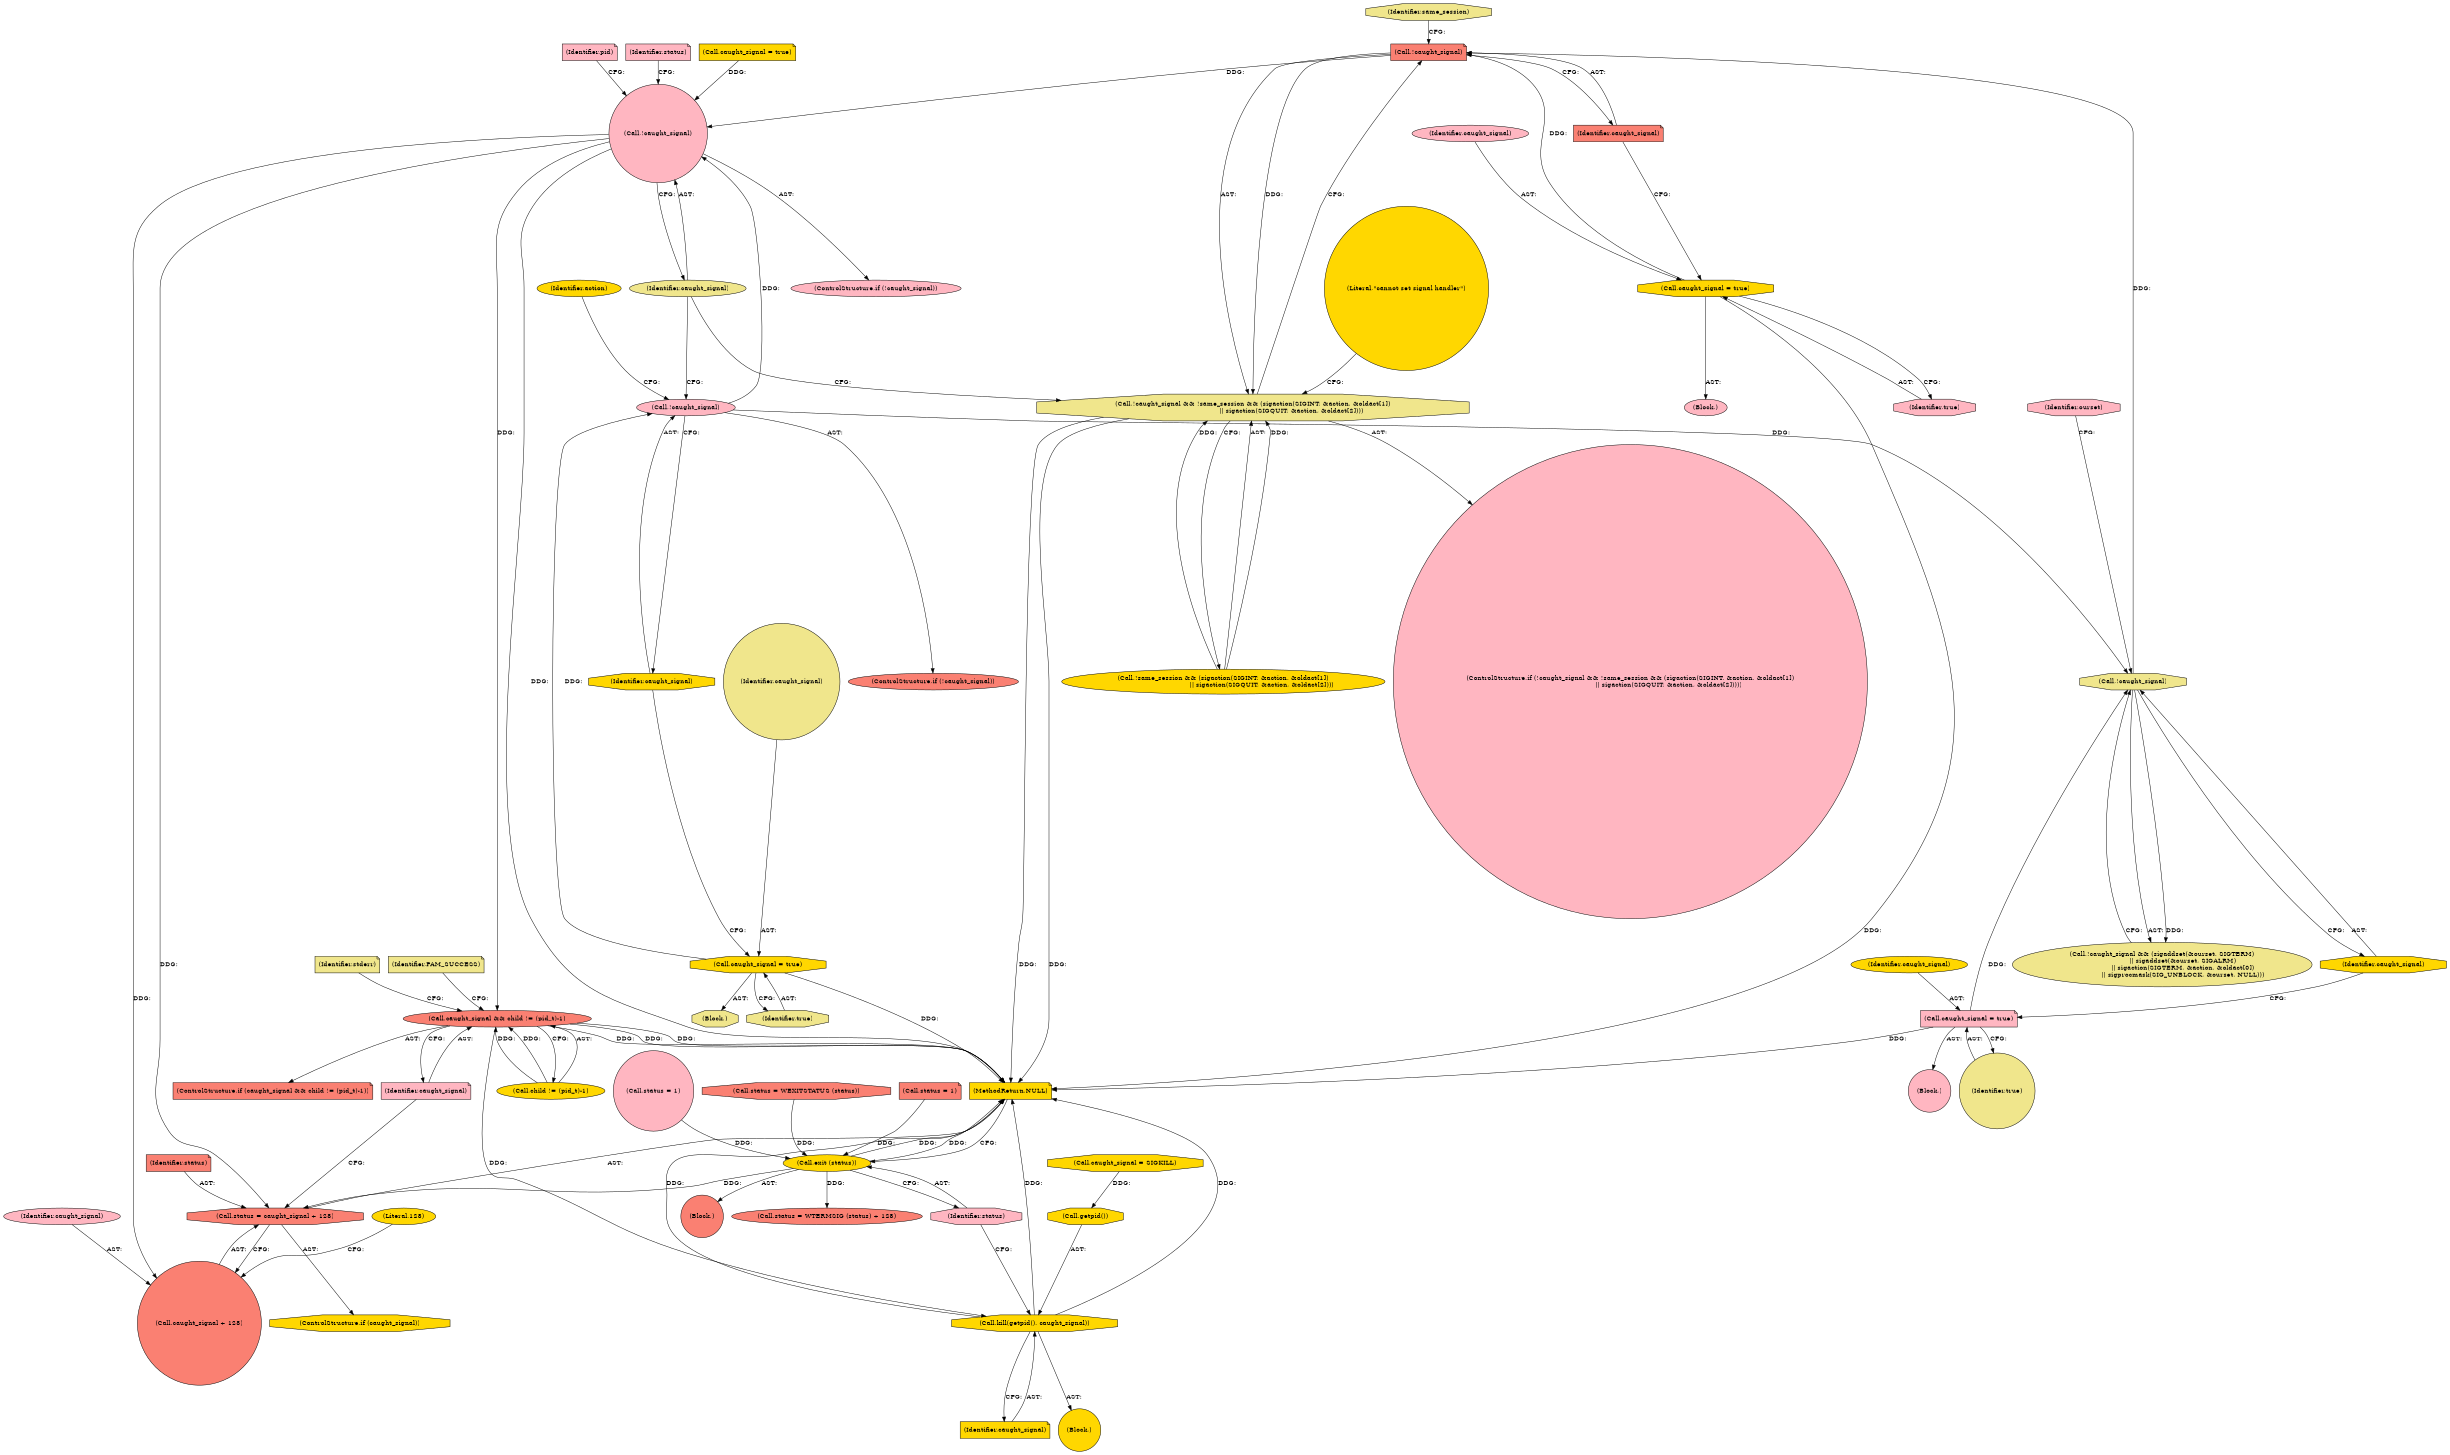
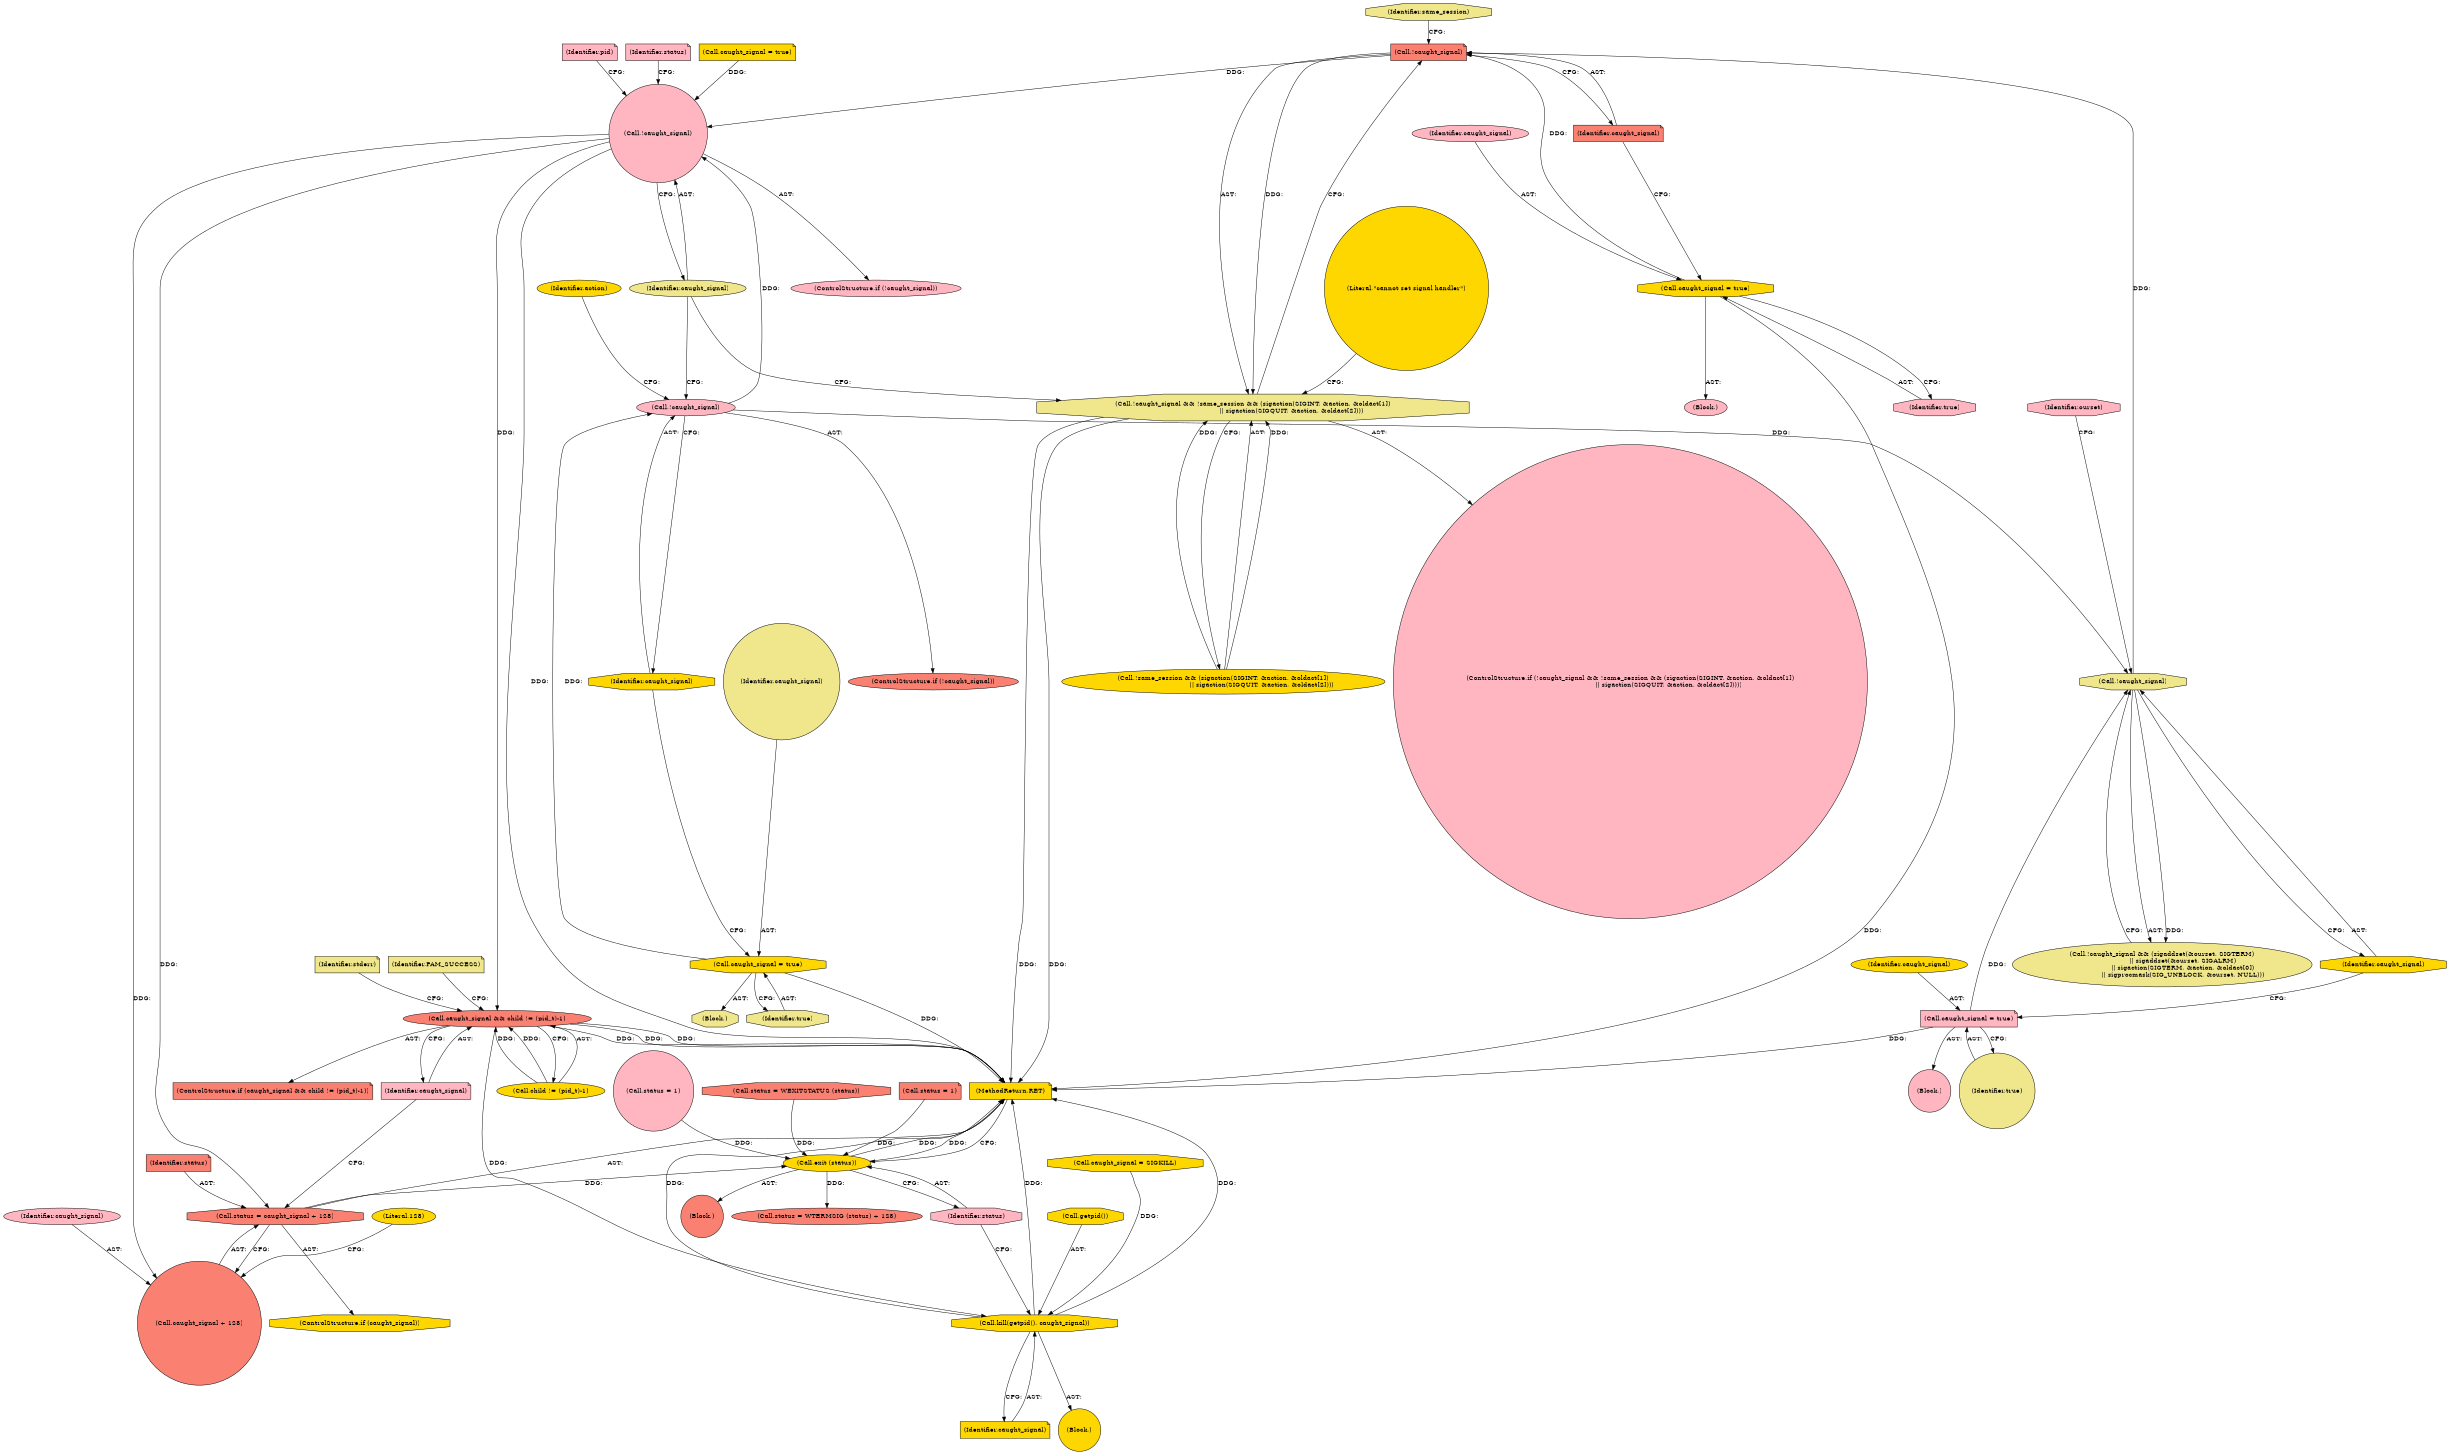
(1011, 1091) -> (1011, 1091)
(1107, 1188) -> (1118, 1253)
(563, 1192) -> (543, 1183)
